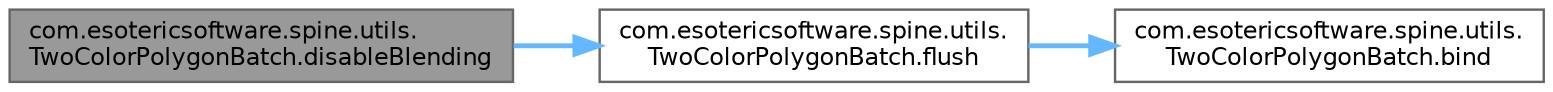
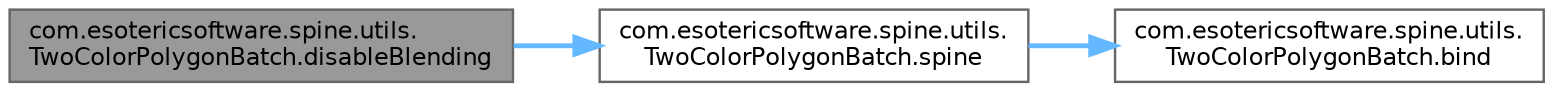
(814, 46) -> (814, 46)
